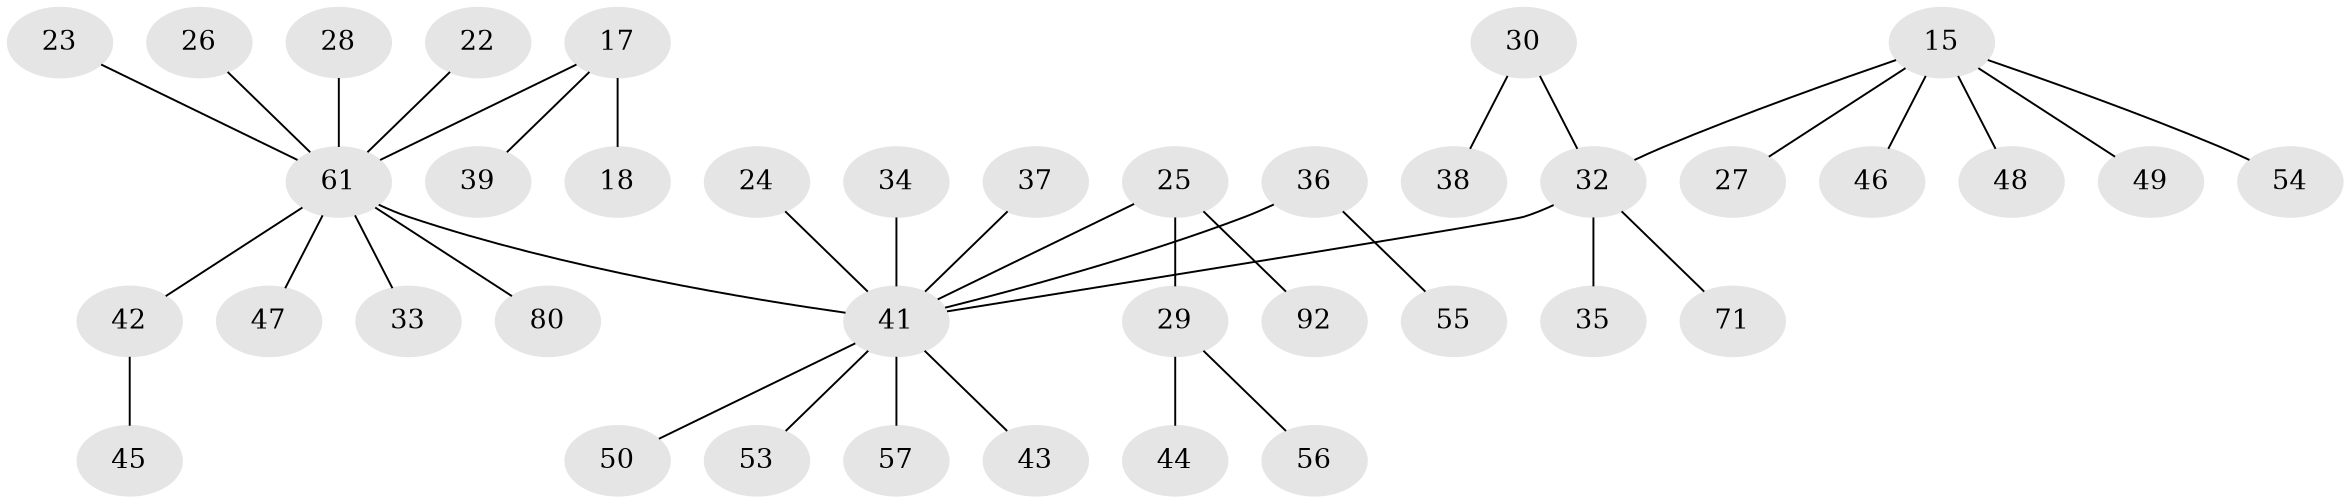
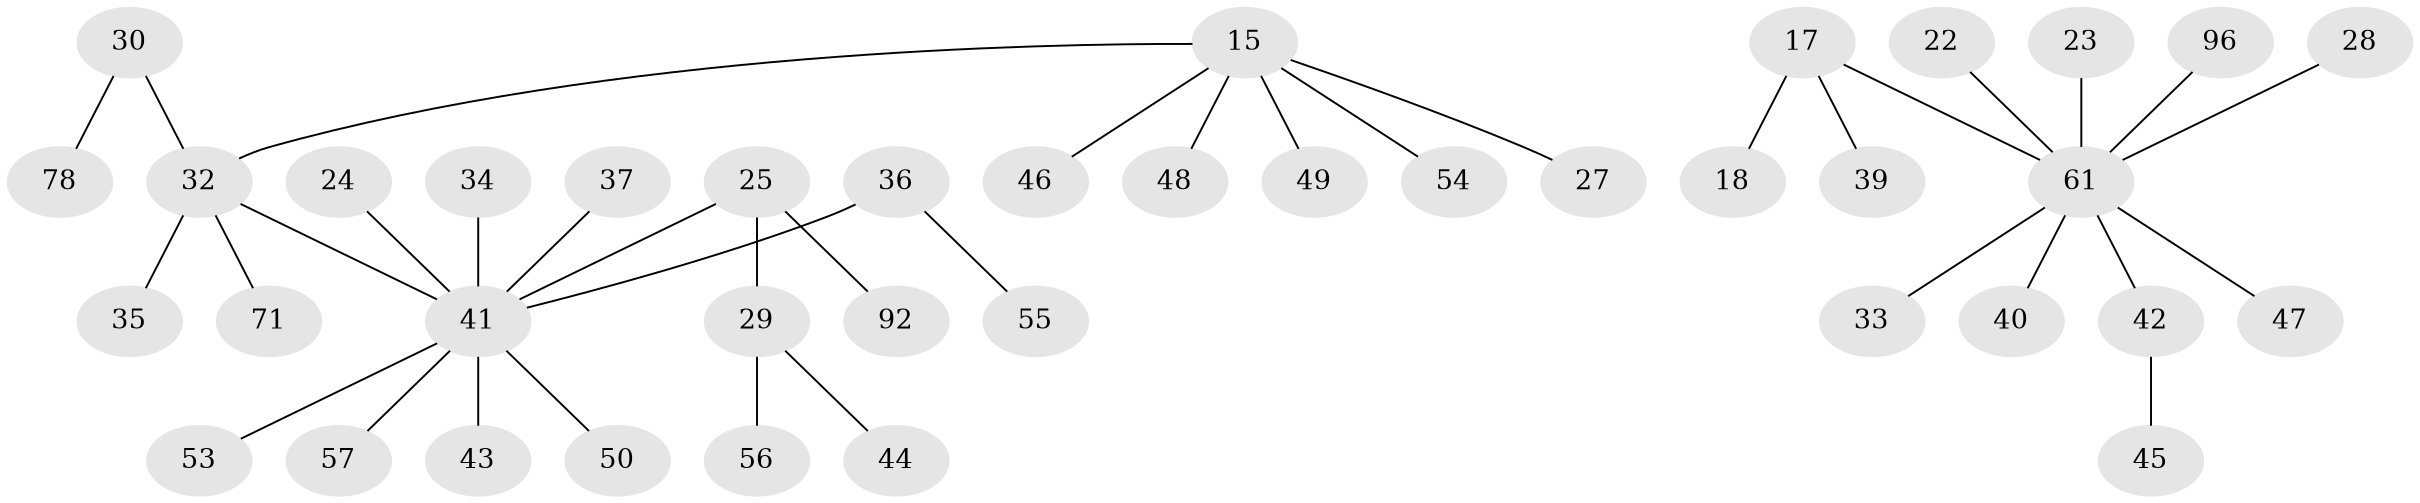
(199, 43) -> (2221, 43)
(1454, 182) -> (60, 182)
(609, 271) -> none
(548, 321) -> (2012, 321)
